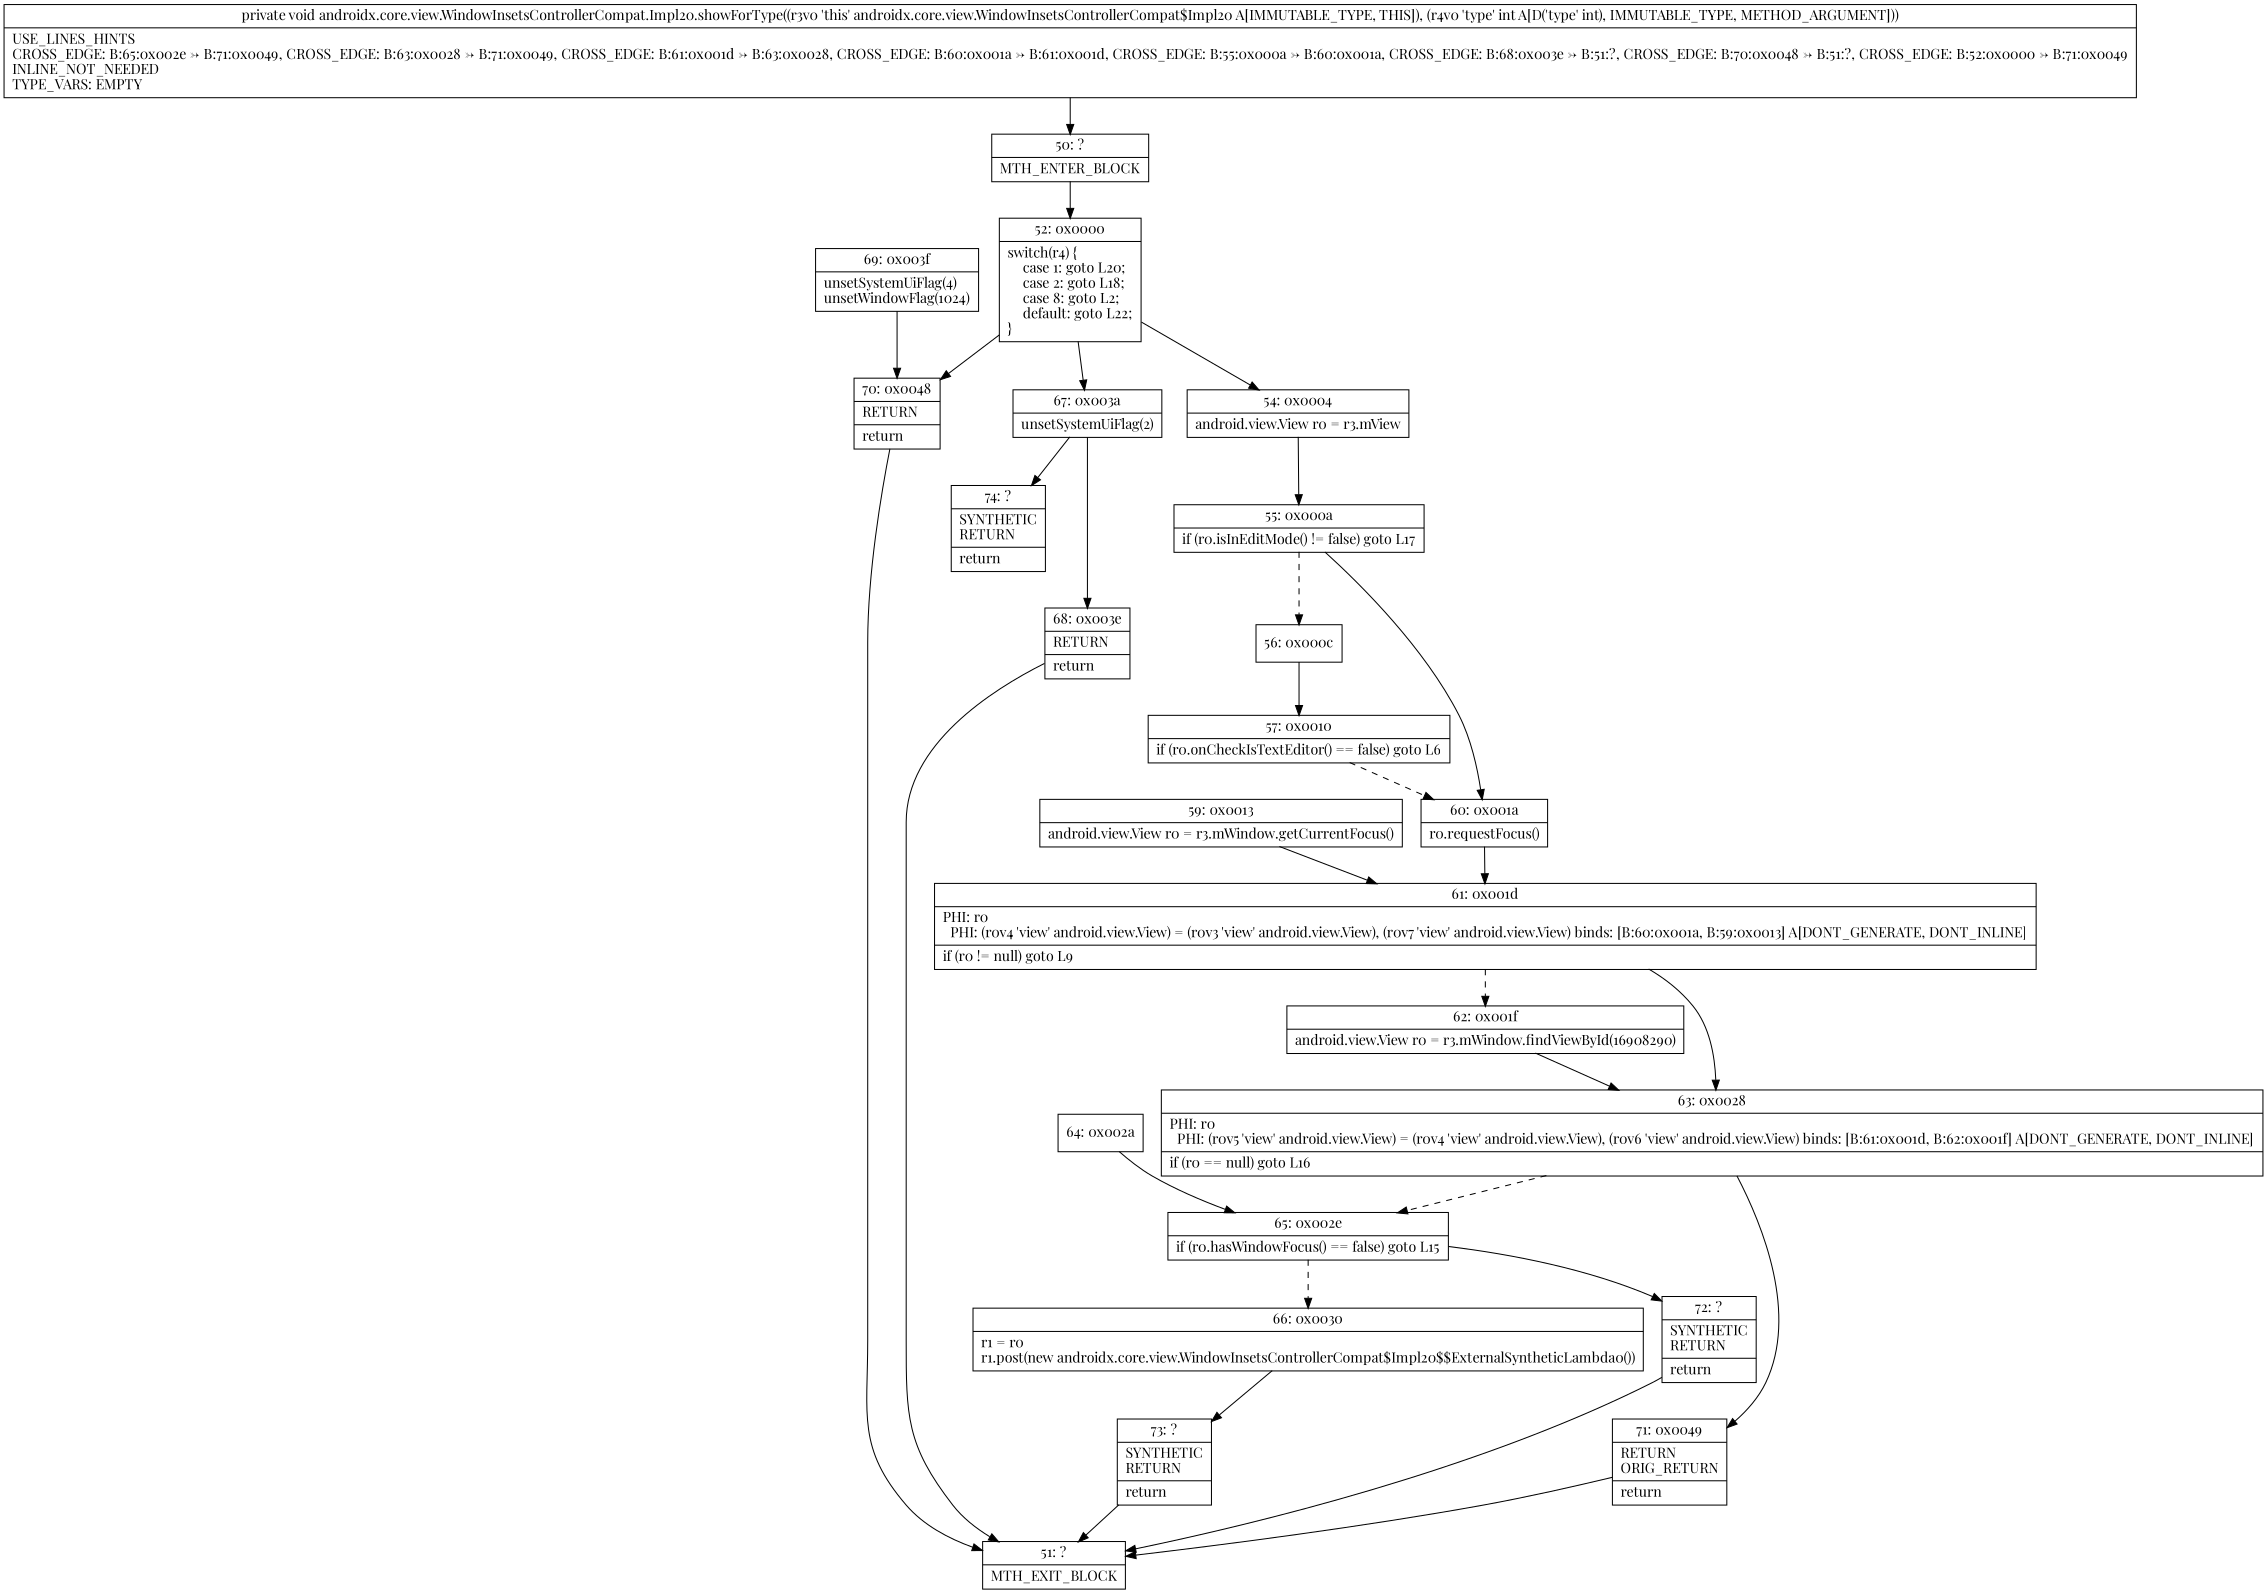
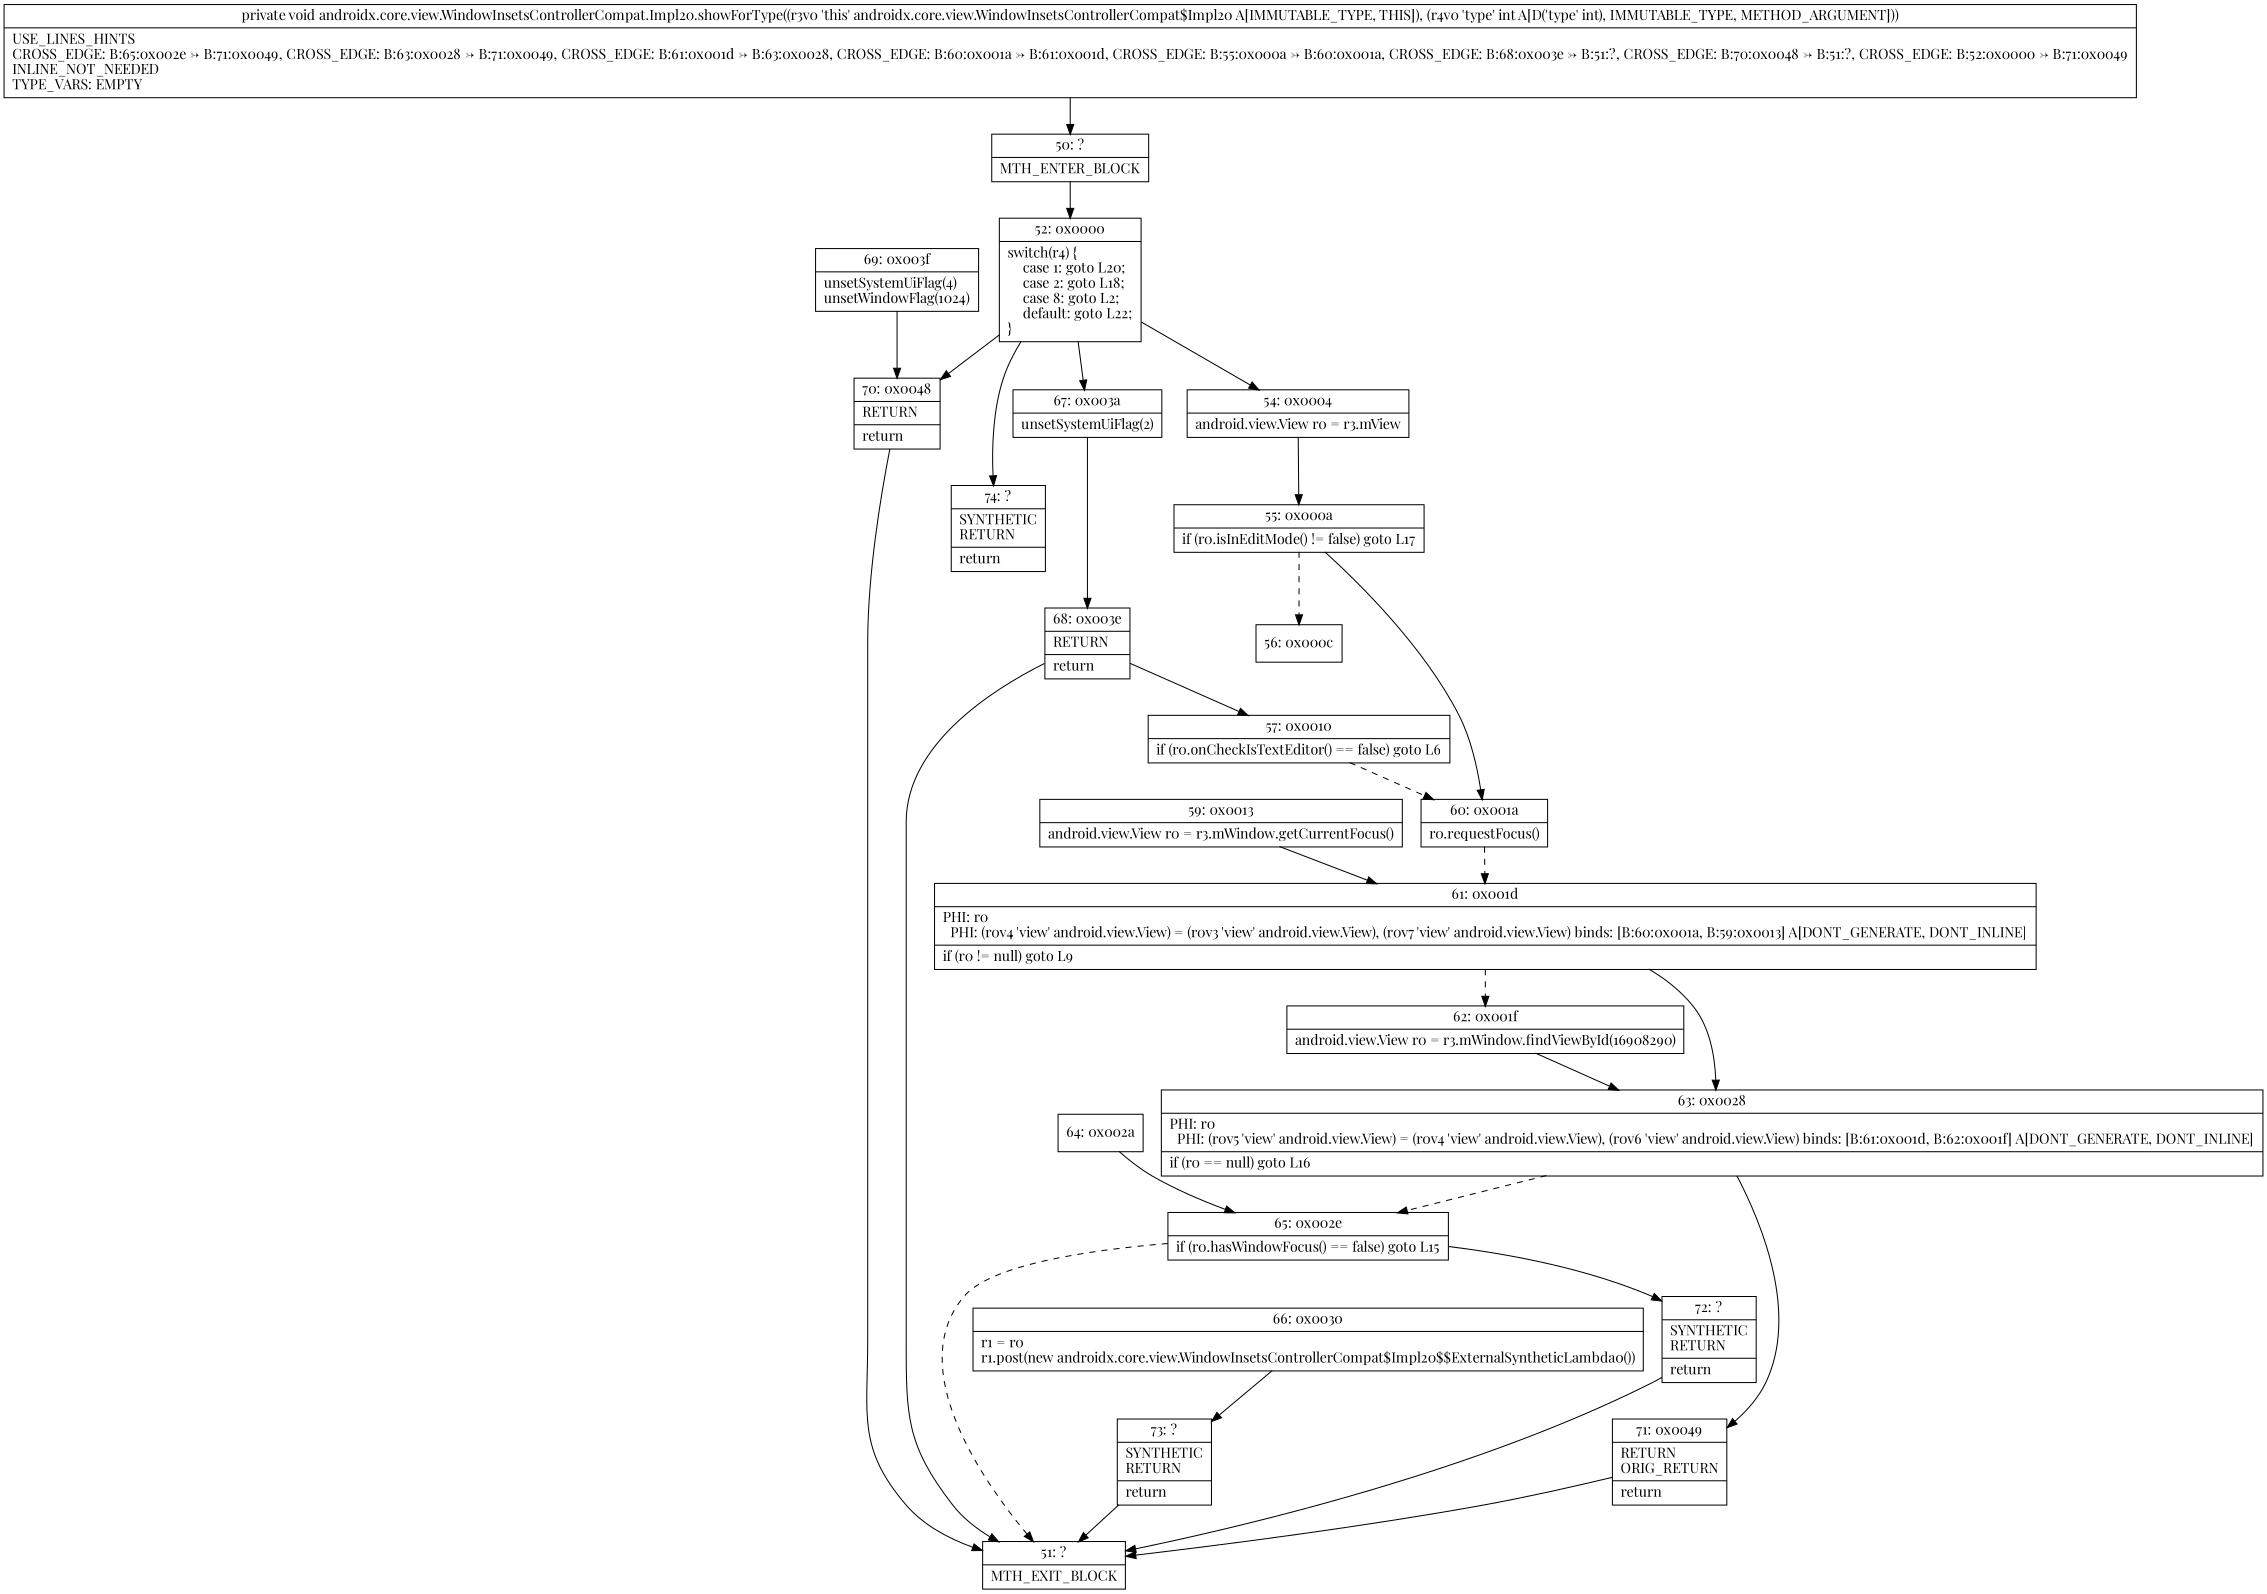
(1054, 457) -> (997, 406)
(1299, 684) -> (1184, 687)
(1485, 860) -> (1485, 860)
(1308, 1279) -> (951, 1319)
